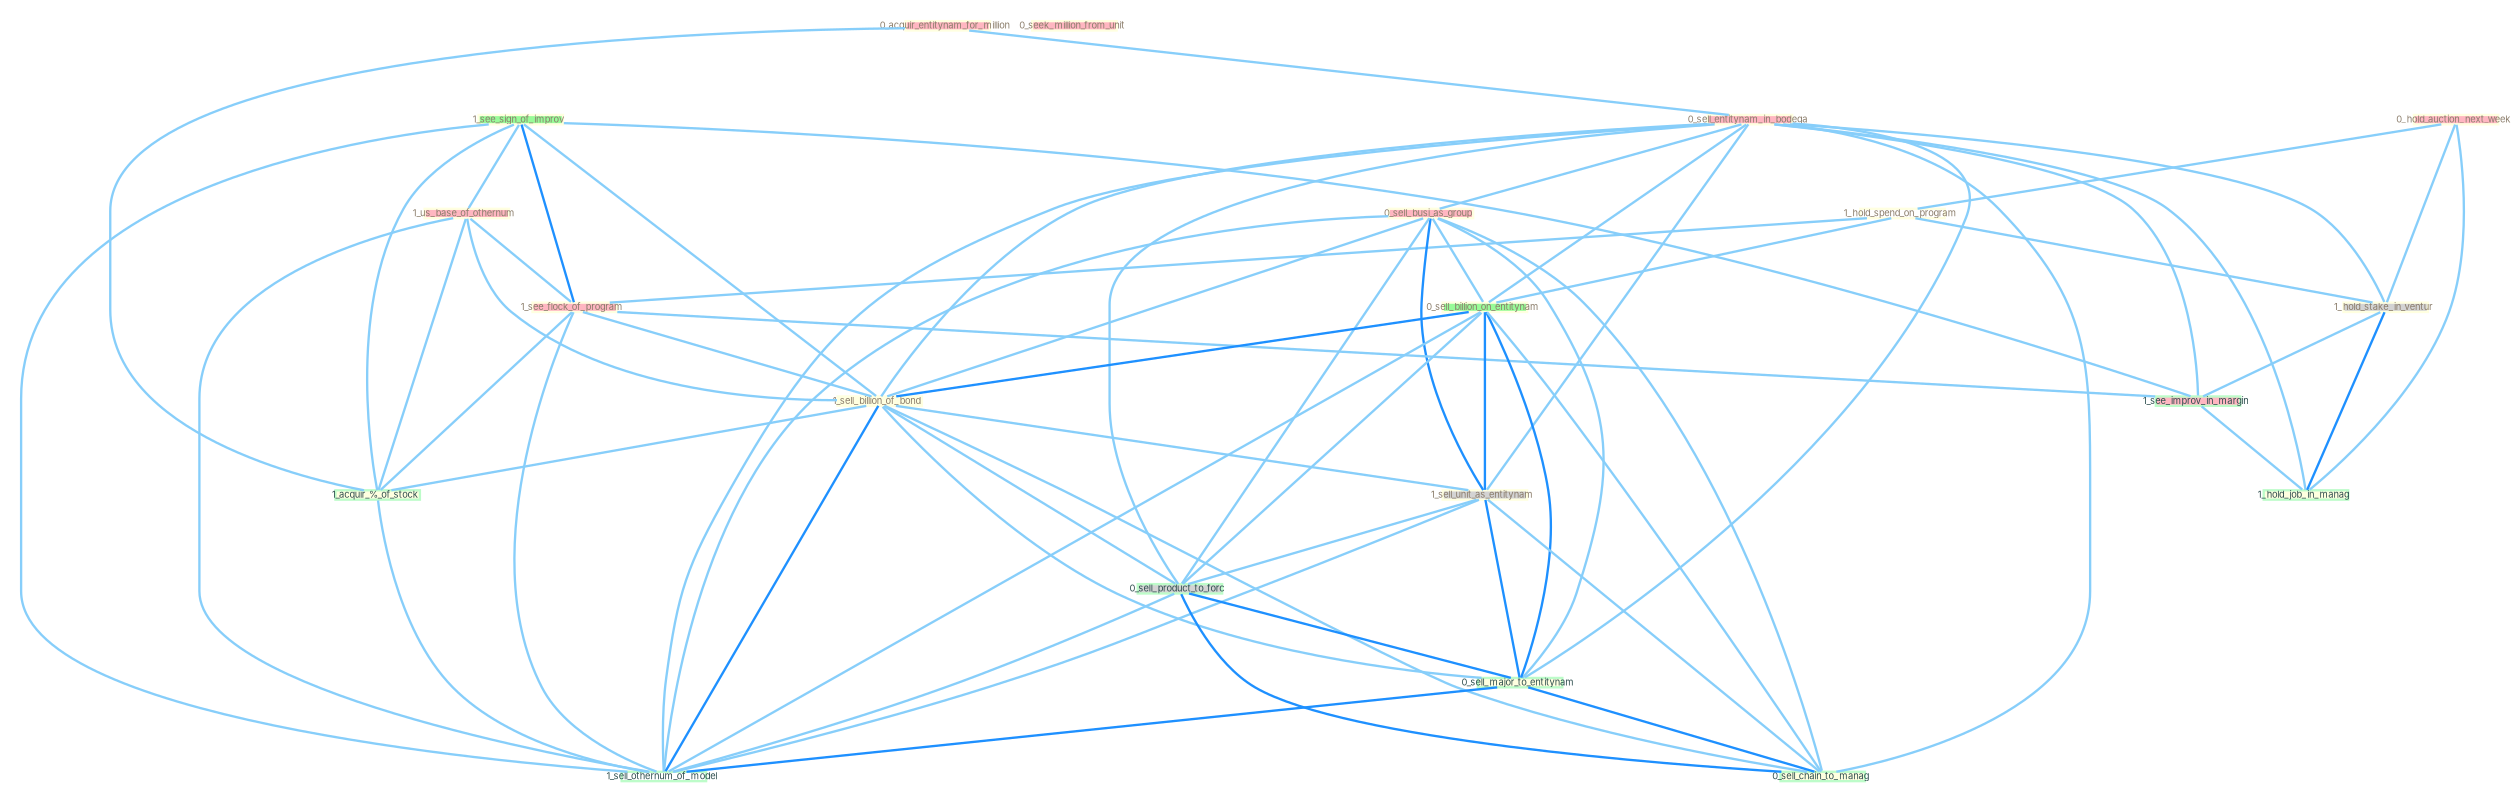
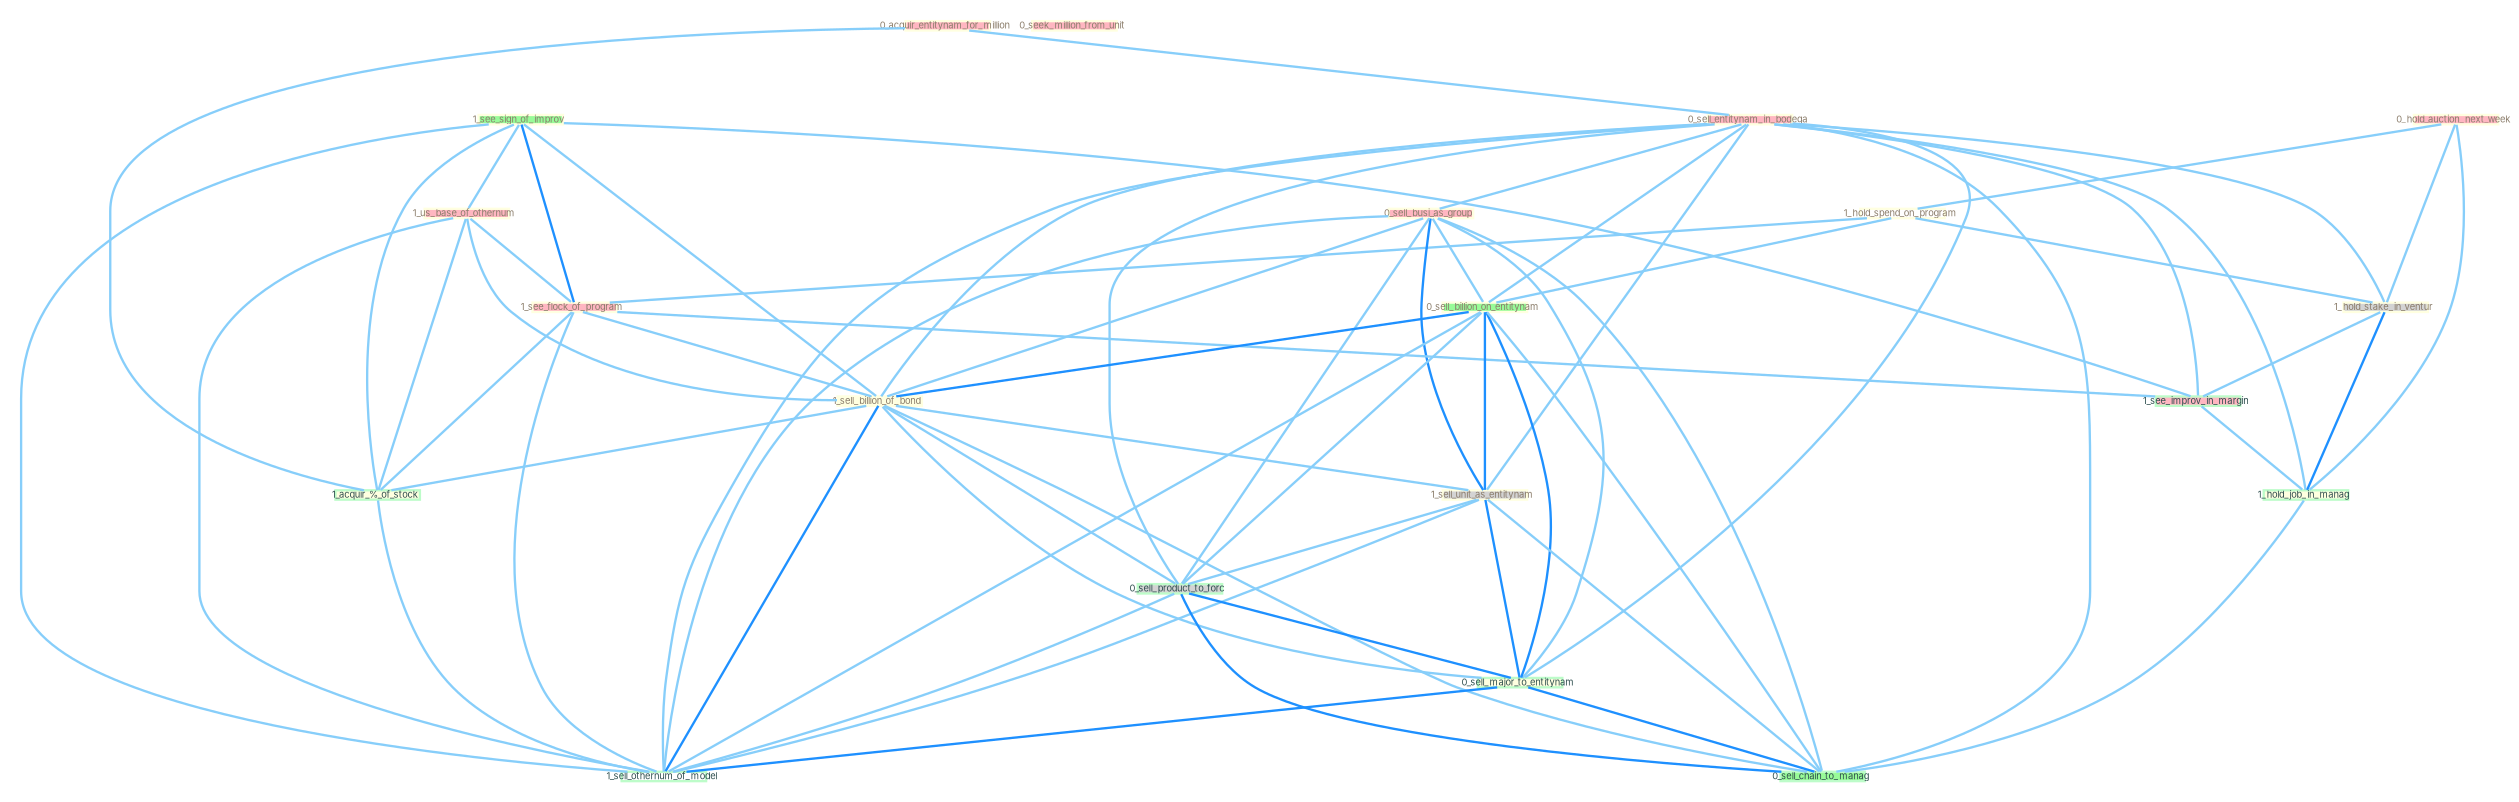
none -> (2109, 695)
(1823, 776) -> (1823, 776)
